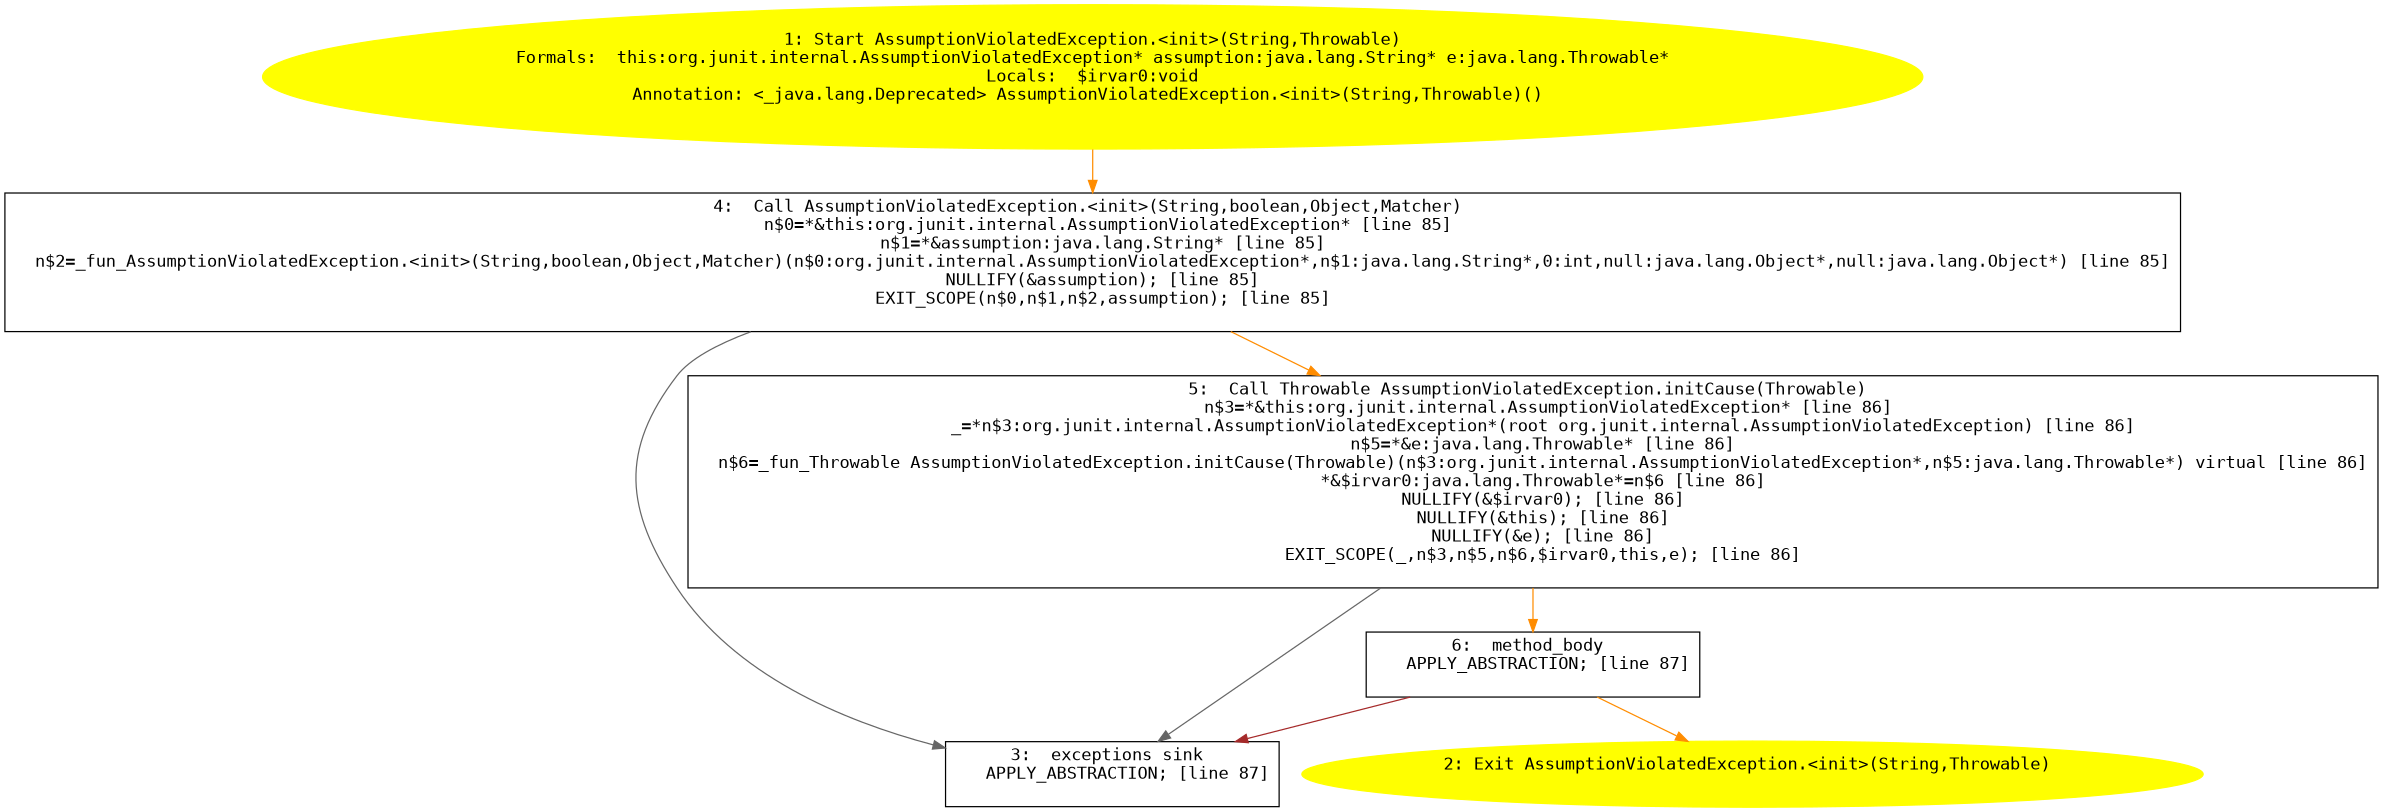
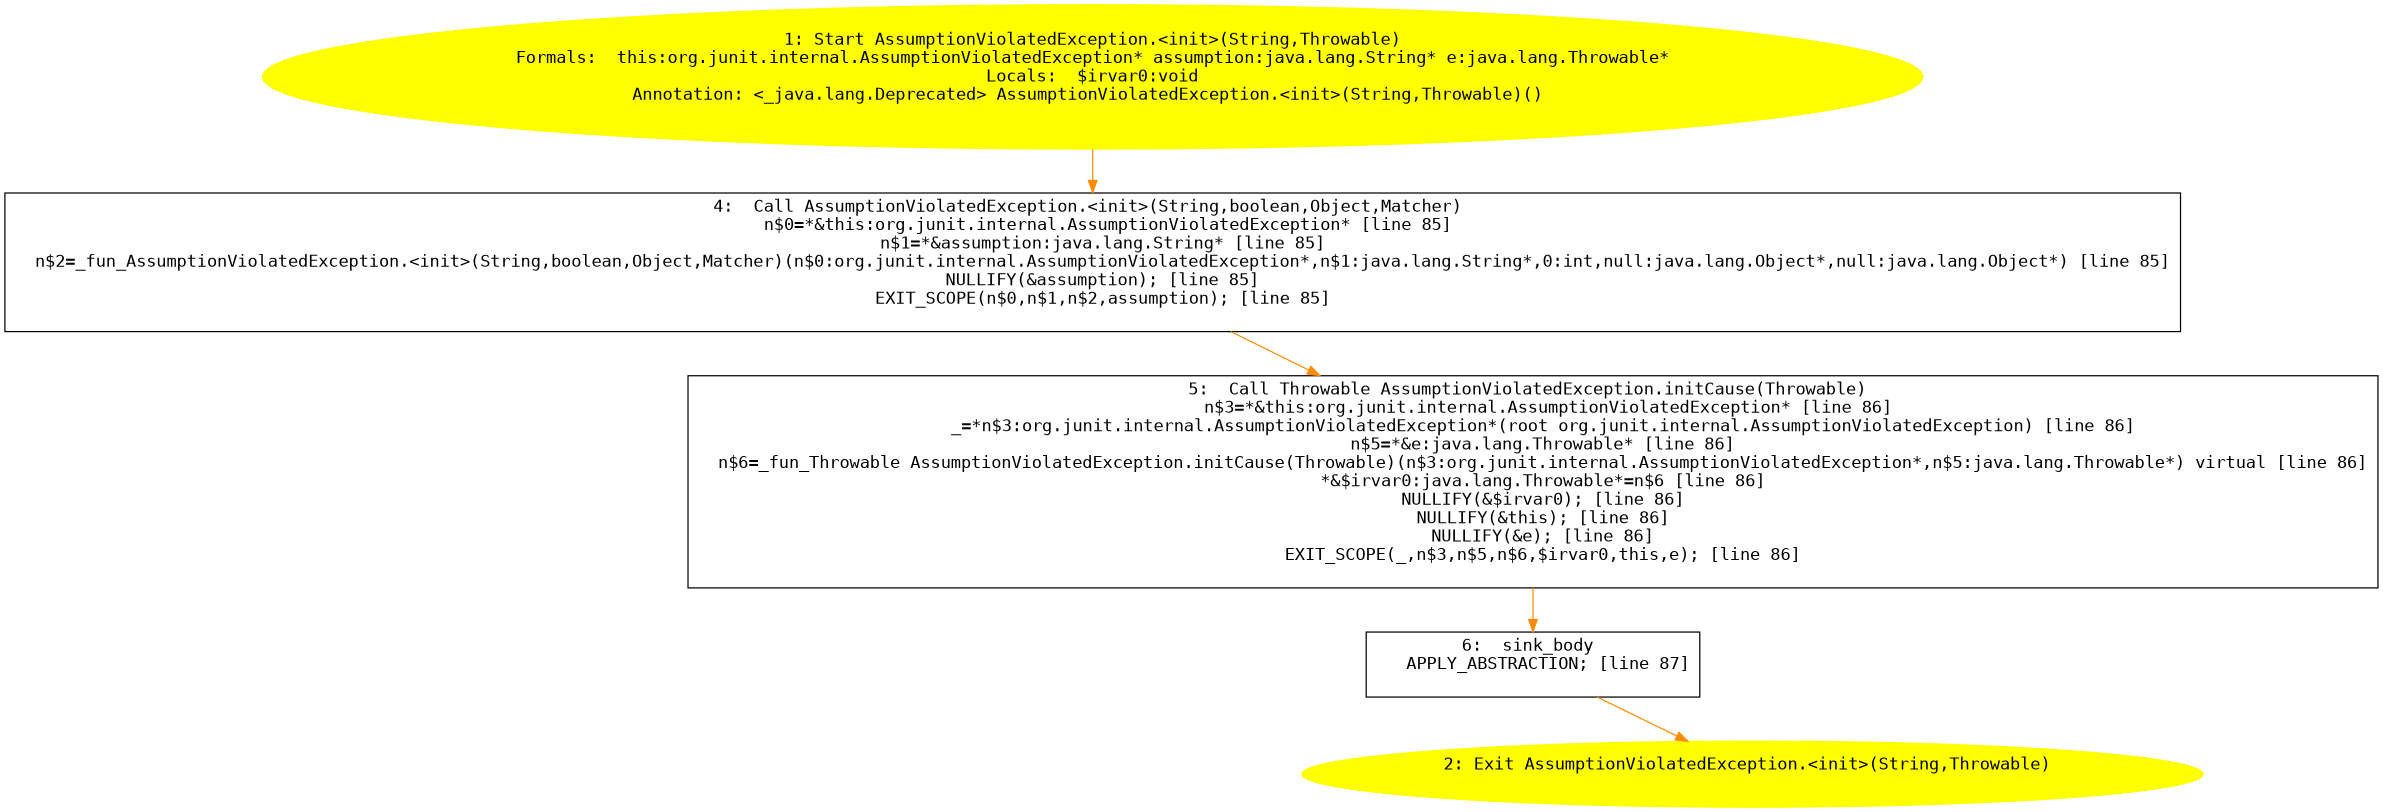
(1533, 665) -> (1533, 665)
(1112, 774) -> none
